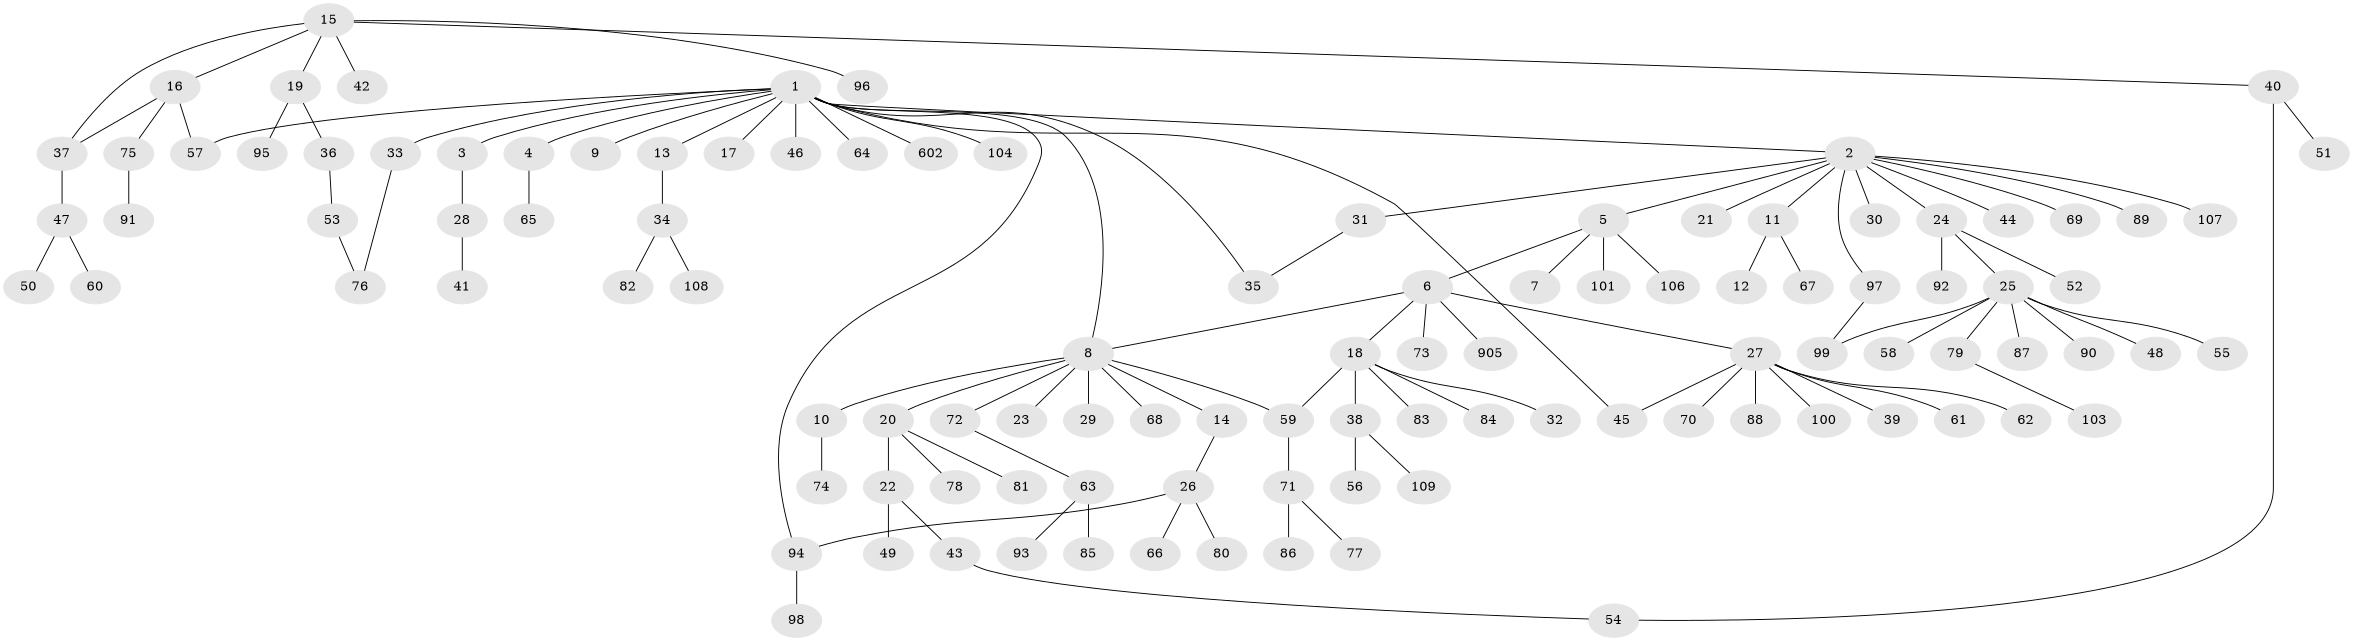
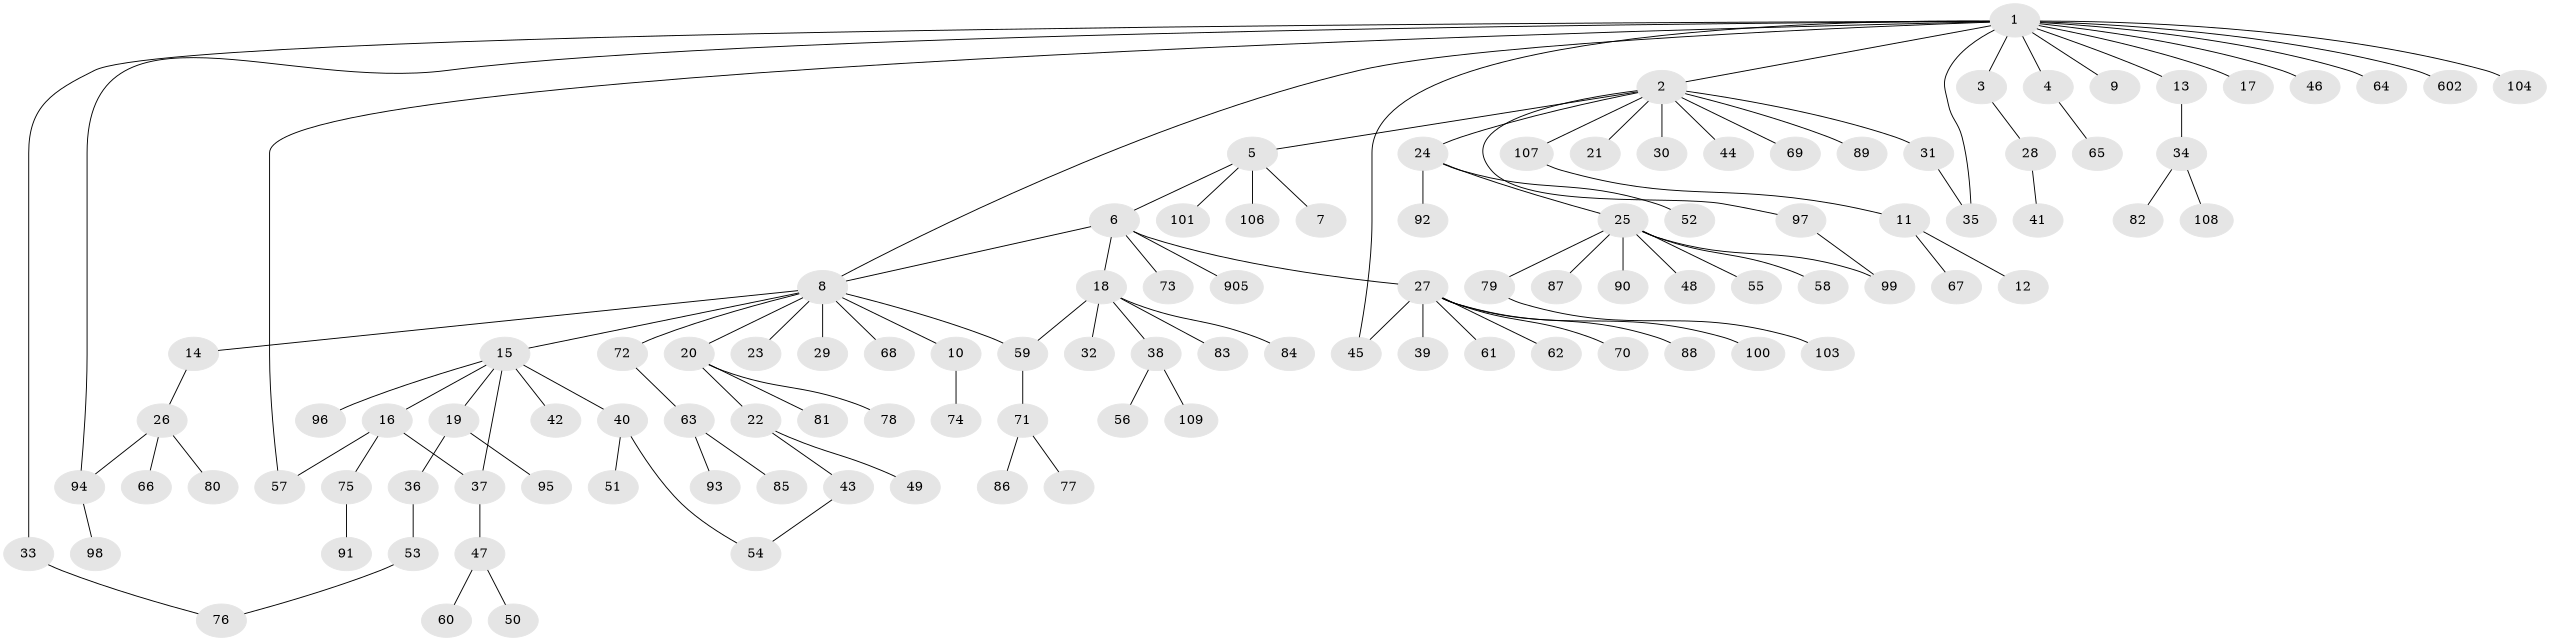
(1811, 187) -> (1714, 192)
none -> (664, 321)
